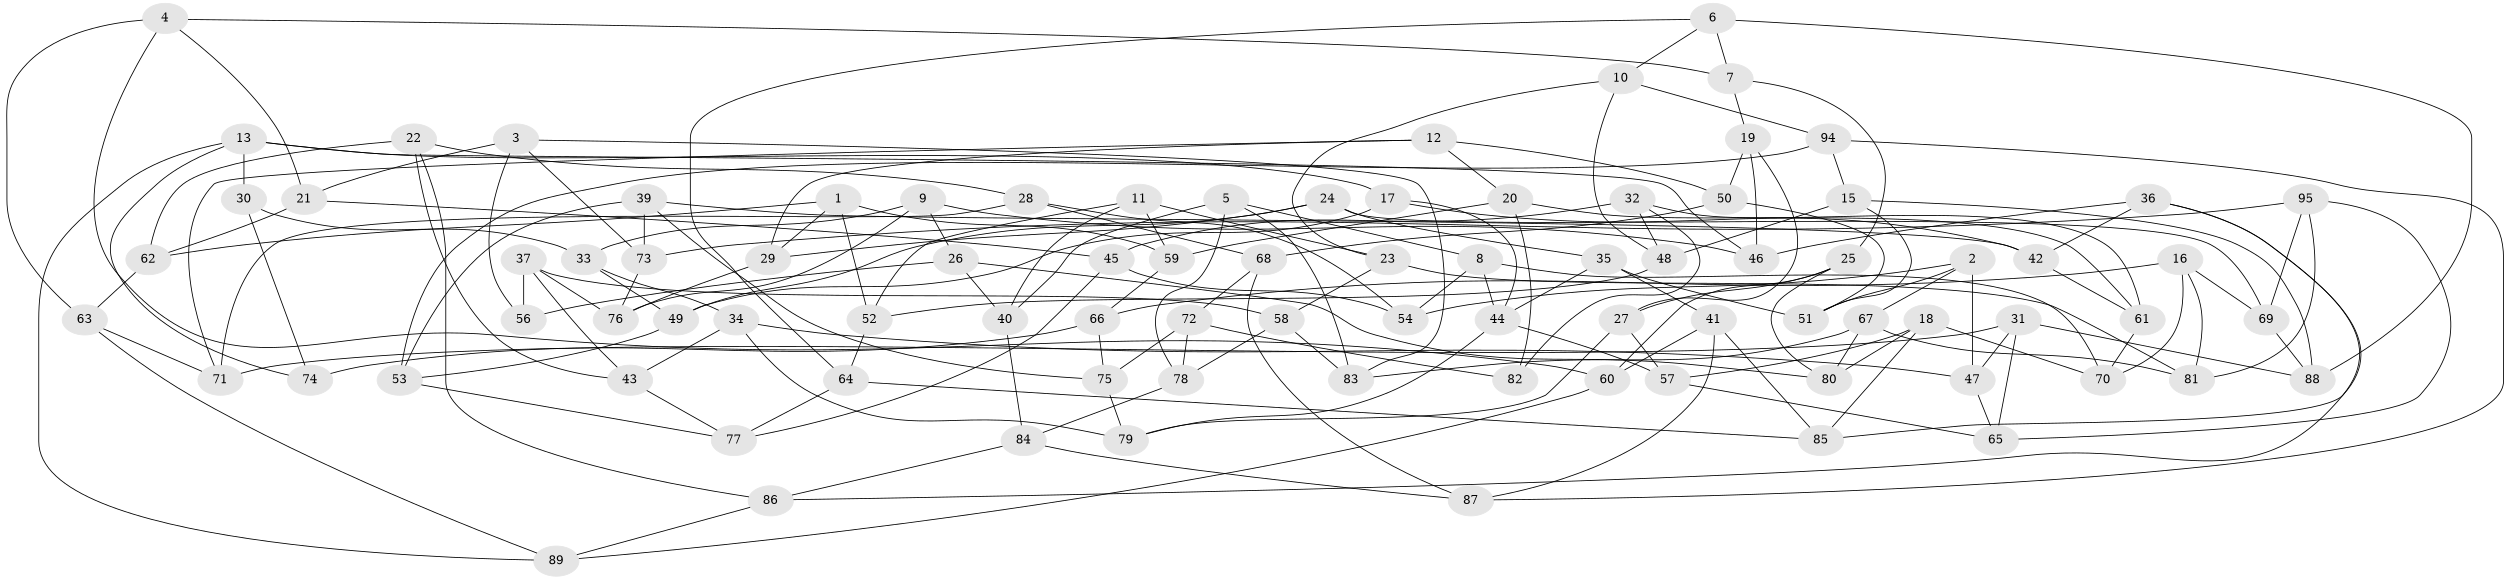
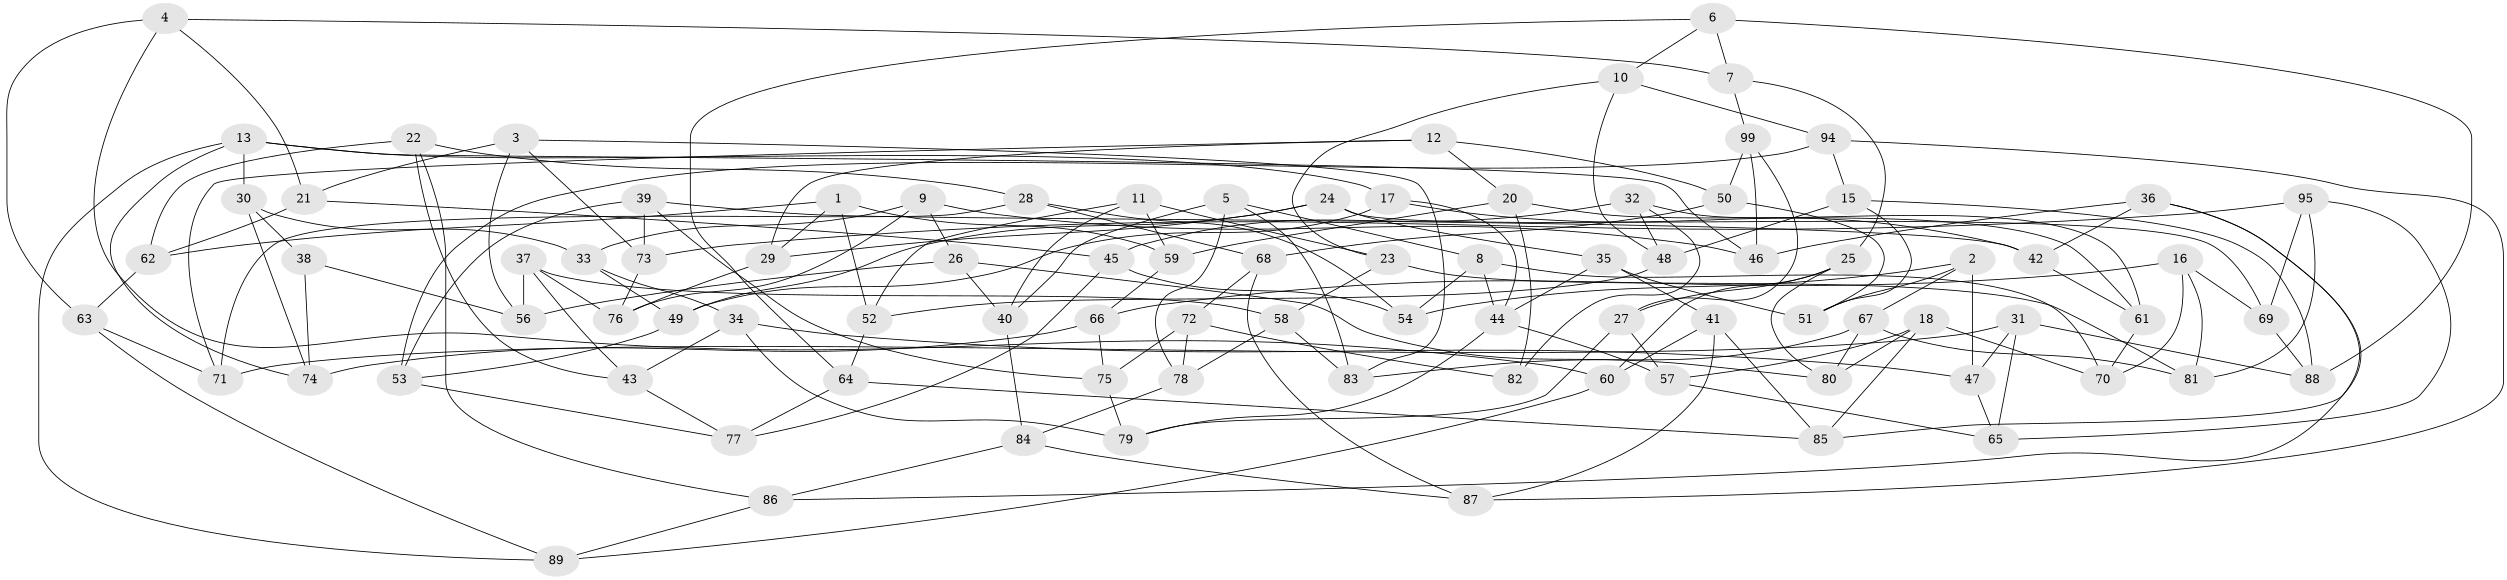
(1748, 139) -> (1748, 139)
none -> (304, 260)
